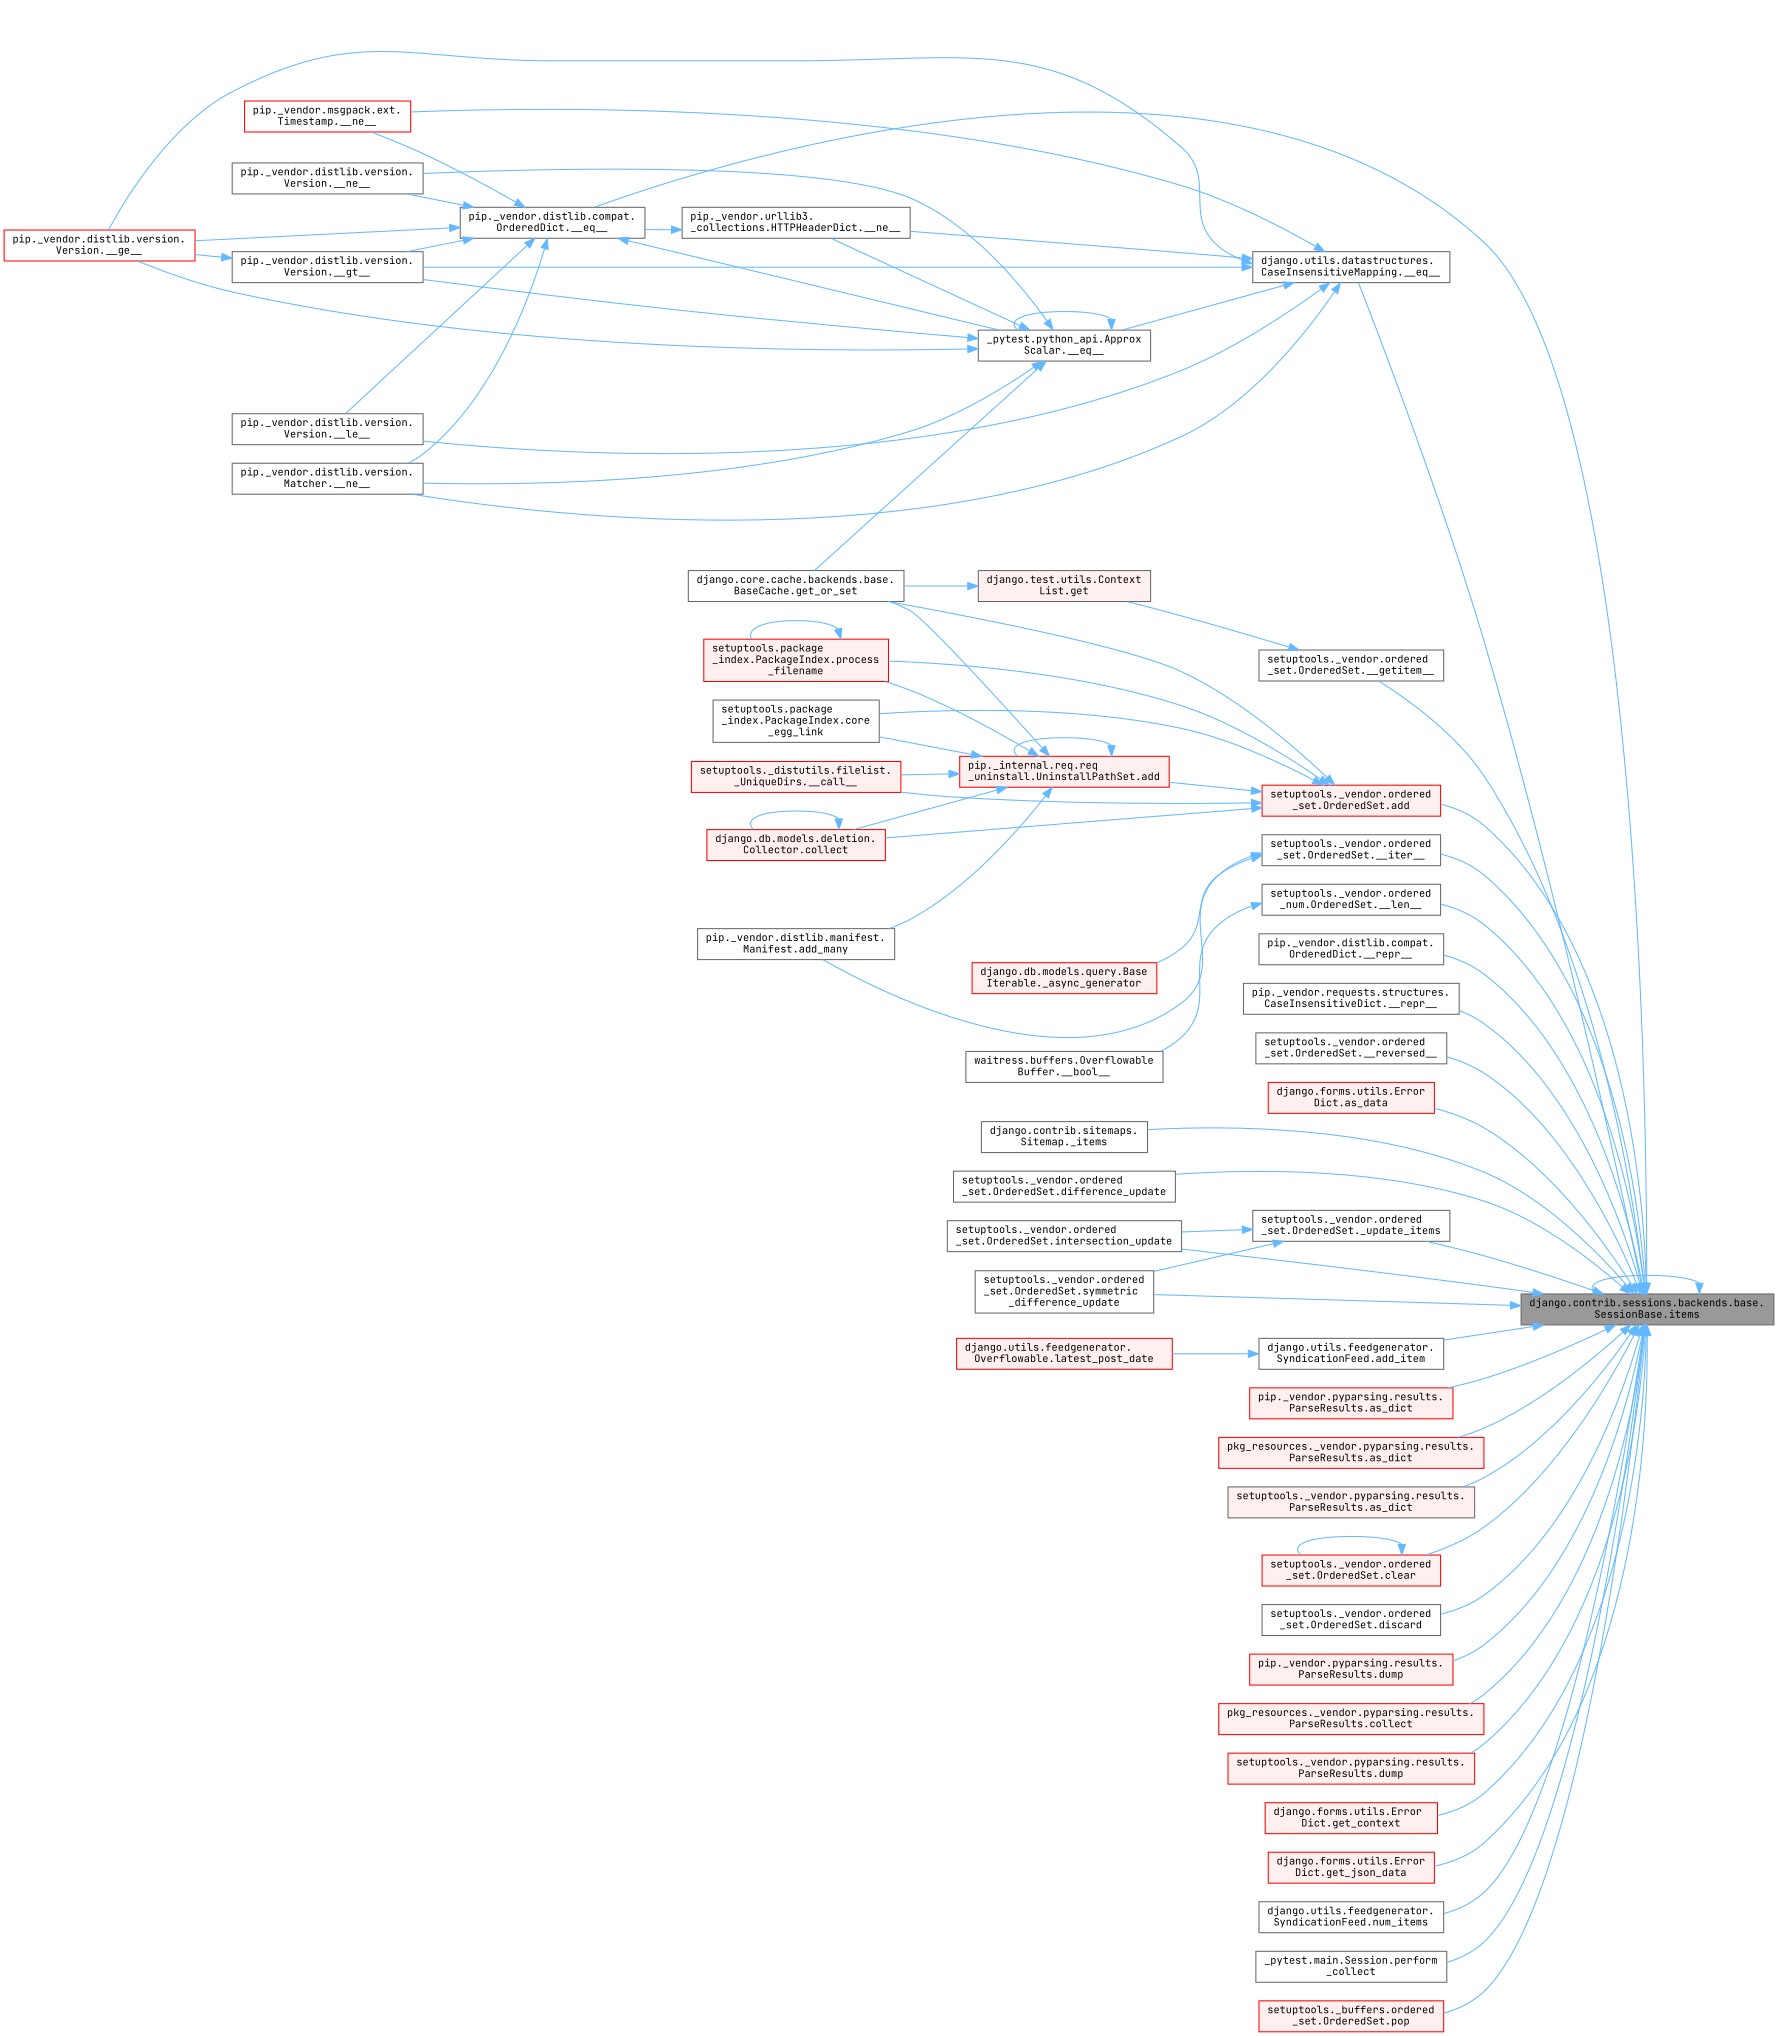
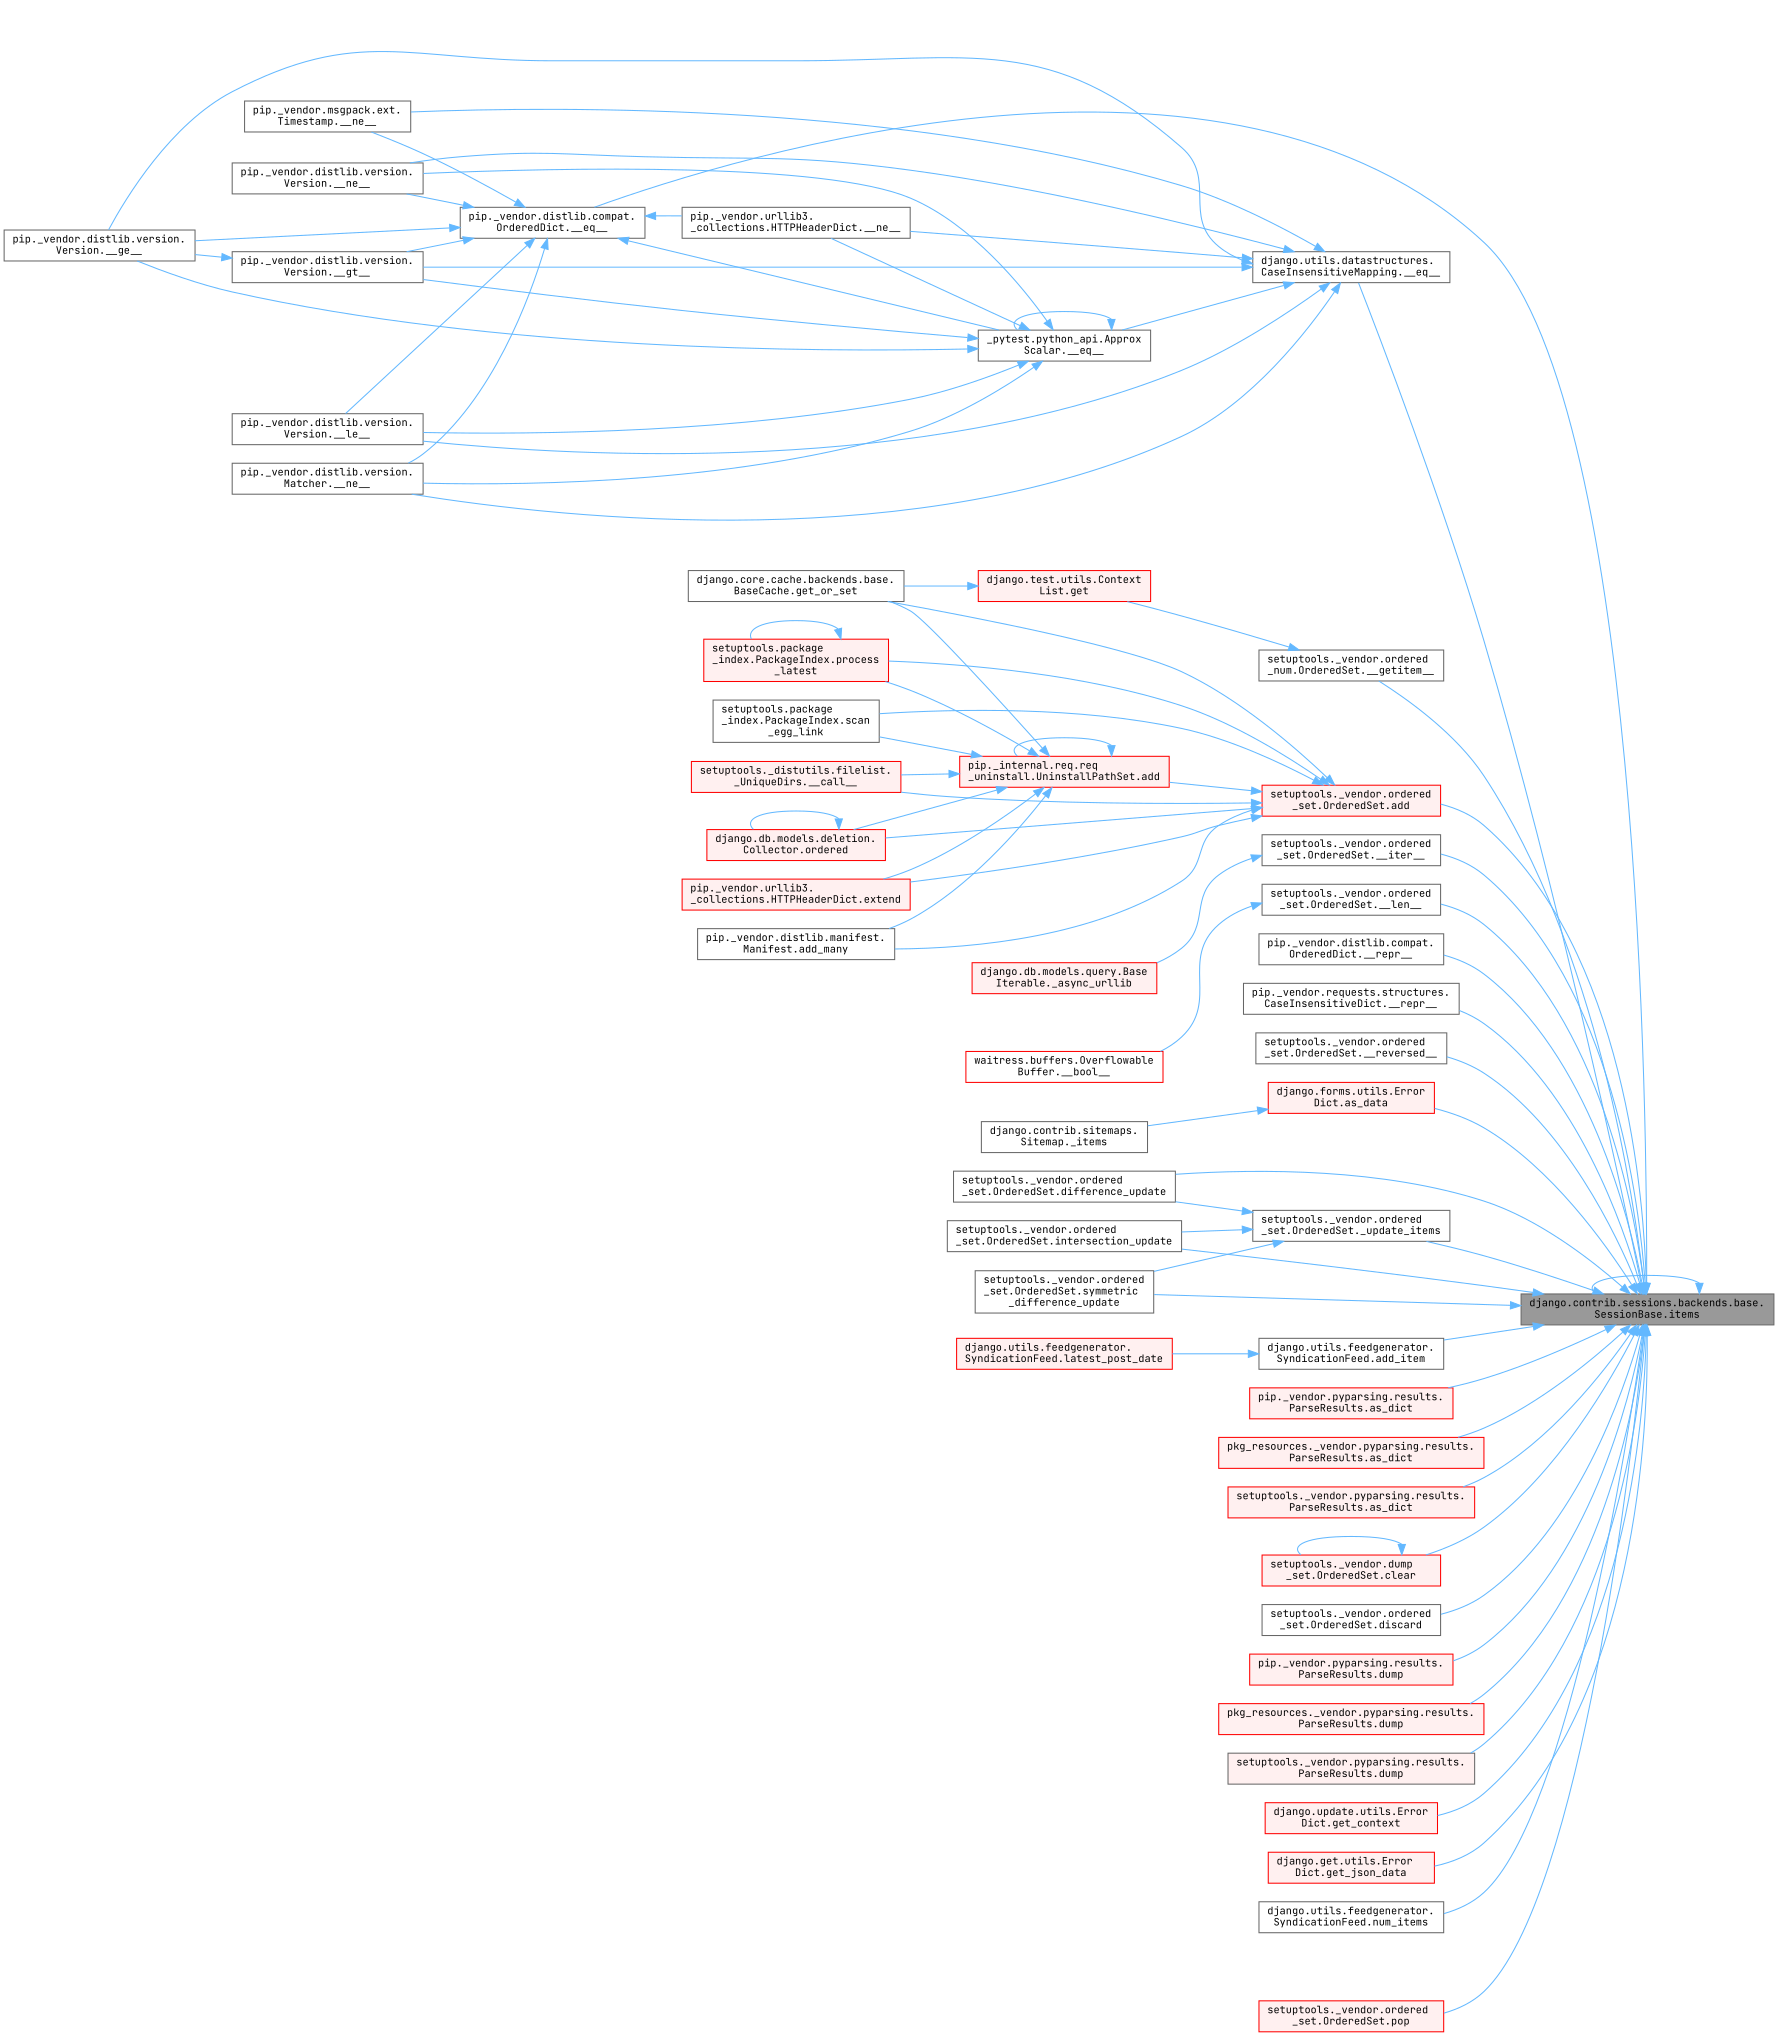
(328, 117) -> (328, 117)
none -> (851, 163)
(658, 230) -> (669, 216)
(100, 245) -> (100, 245)
(926, 469) -> (724, 424)
(1064, 586) -> (1064, 586)
(796, 660) -> (796, 660)
(1351, 666) -> (1351, 666)
(796, 721) -> (796, 721)
(796, 845) -> (796, 845)
none -> (796, 895)
(1351, 900) -> (1351, 900)
(1064, 978) -> (1064, 978)
(1088, 1037) -> (1094, 921)
(1064, 1067) -> (1064, 1067)
(1409, 1149) -> (1203, 1118)
none -> (1209, 1206)
(1064, 1354) -> (1064, 1354)
(1351, 1502) -> (1351, 1502)
(1351, 1571) -> (1351, 1571)
(1351, 1719) -> (1351, 1719)
(1351, 1769) -> (1351, 1769)
(1351, 1818) -> (1351, 1818)
(1351, 1868) -> (1351, 1868)
(1351, 1967) -> none
(1351, 2016) -> (1351, 2016)
